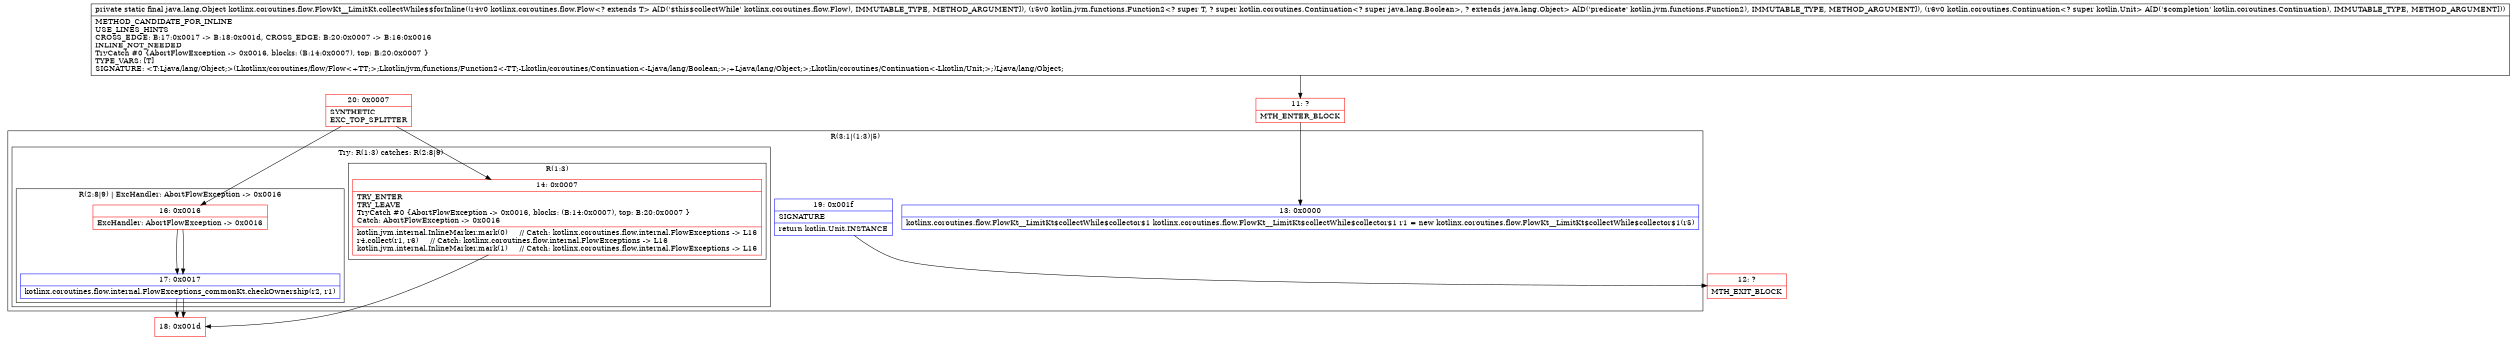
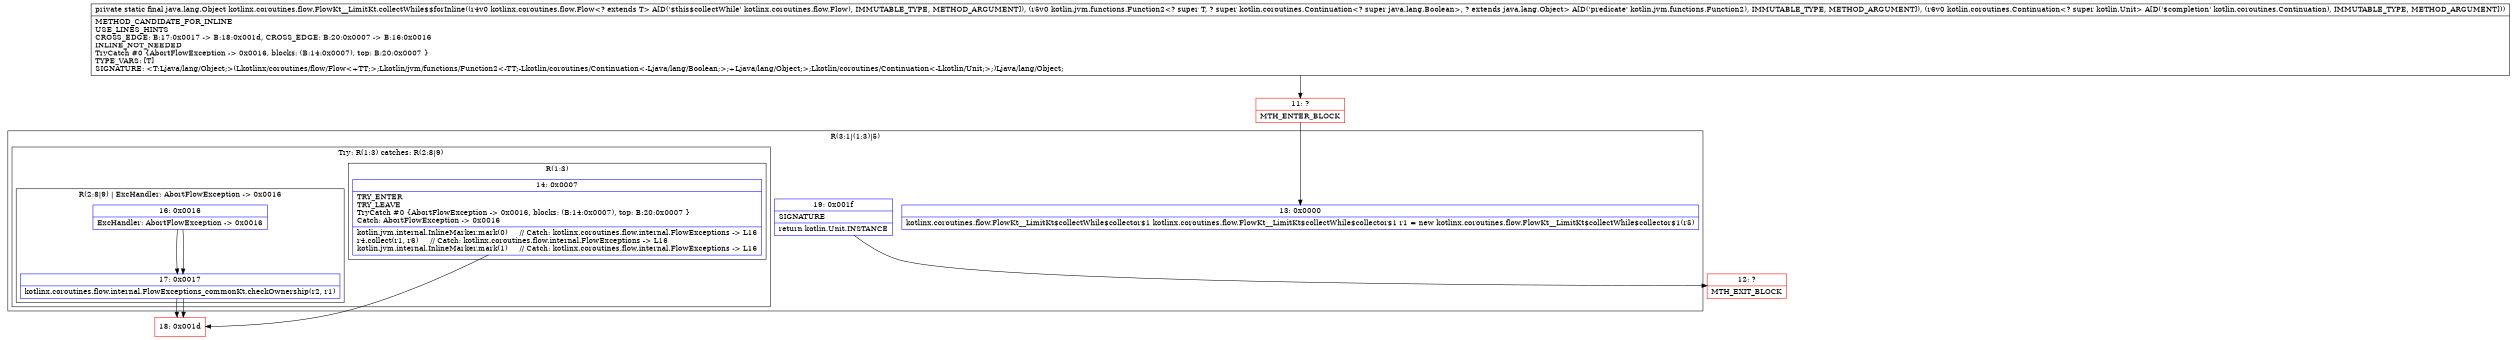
(369, 110) -> none
(180, 217) -> (180, 217)
(557, 217) -> (557, 217)
